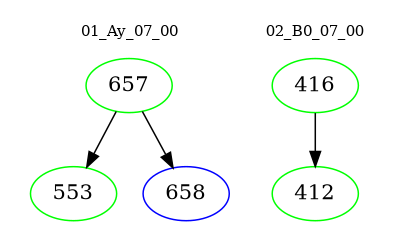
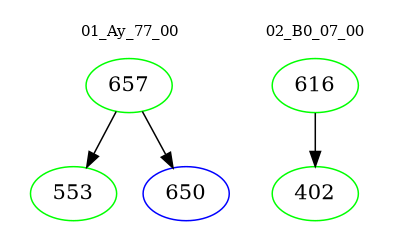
(130, 32) -> (130, 32)
(315, 86) -> (315, 86)
(186, 194) -> (186, 194)
(315, 194) -> (315, 194)
